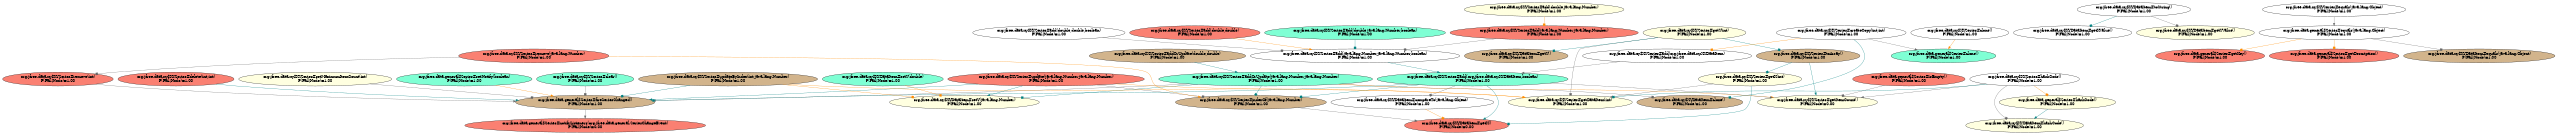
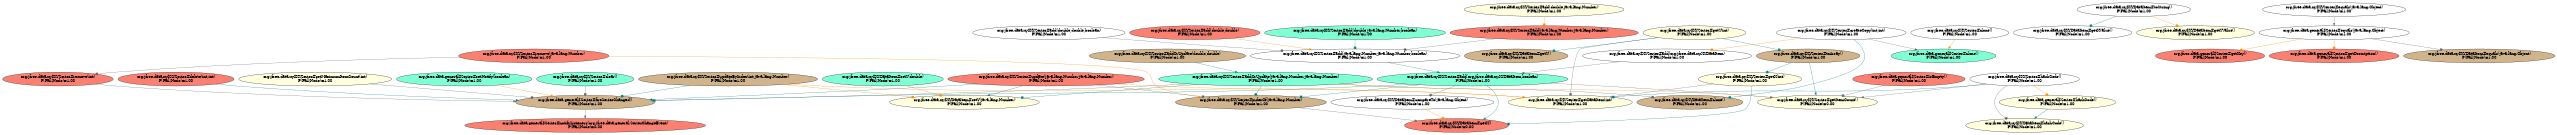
(2163, 21) -> (2163, 21)
